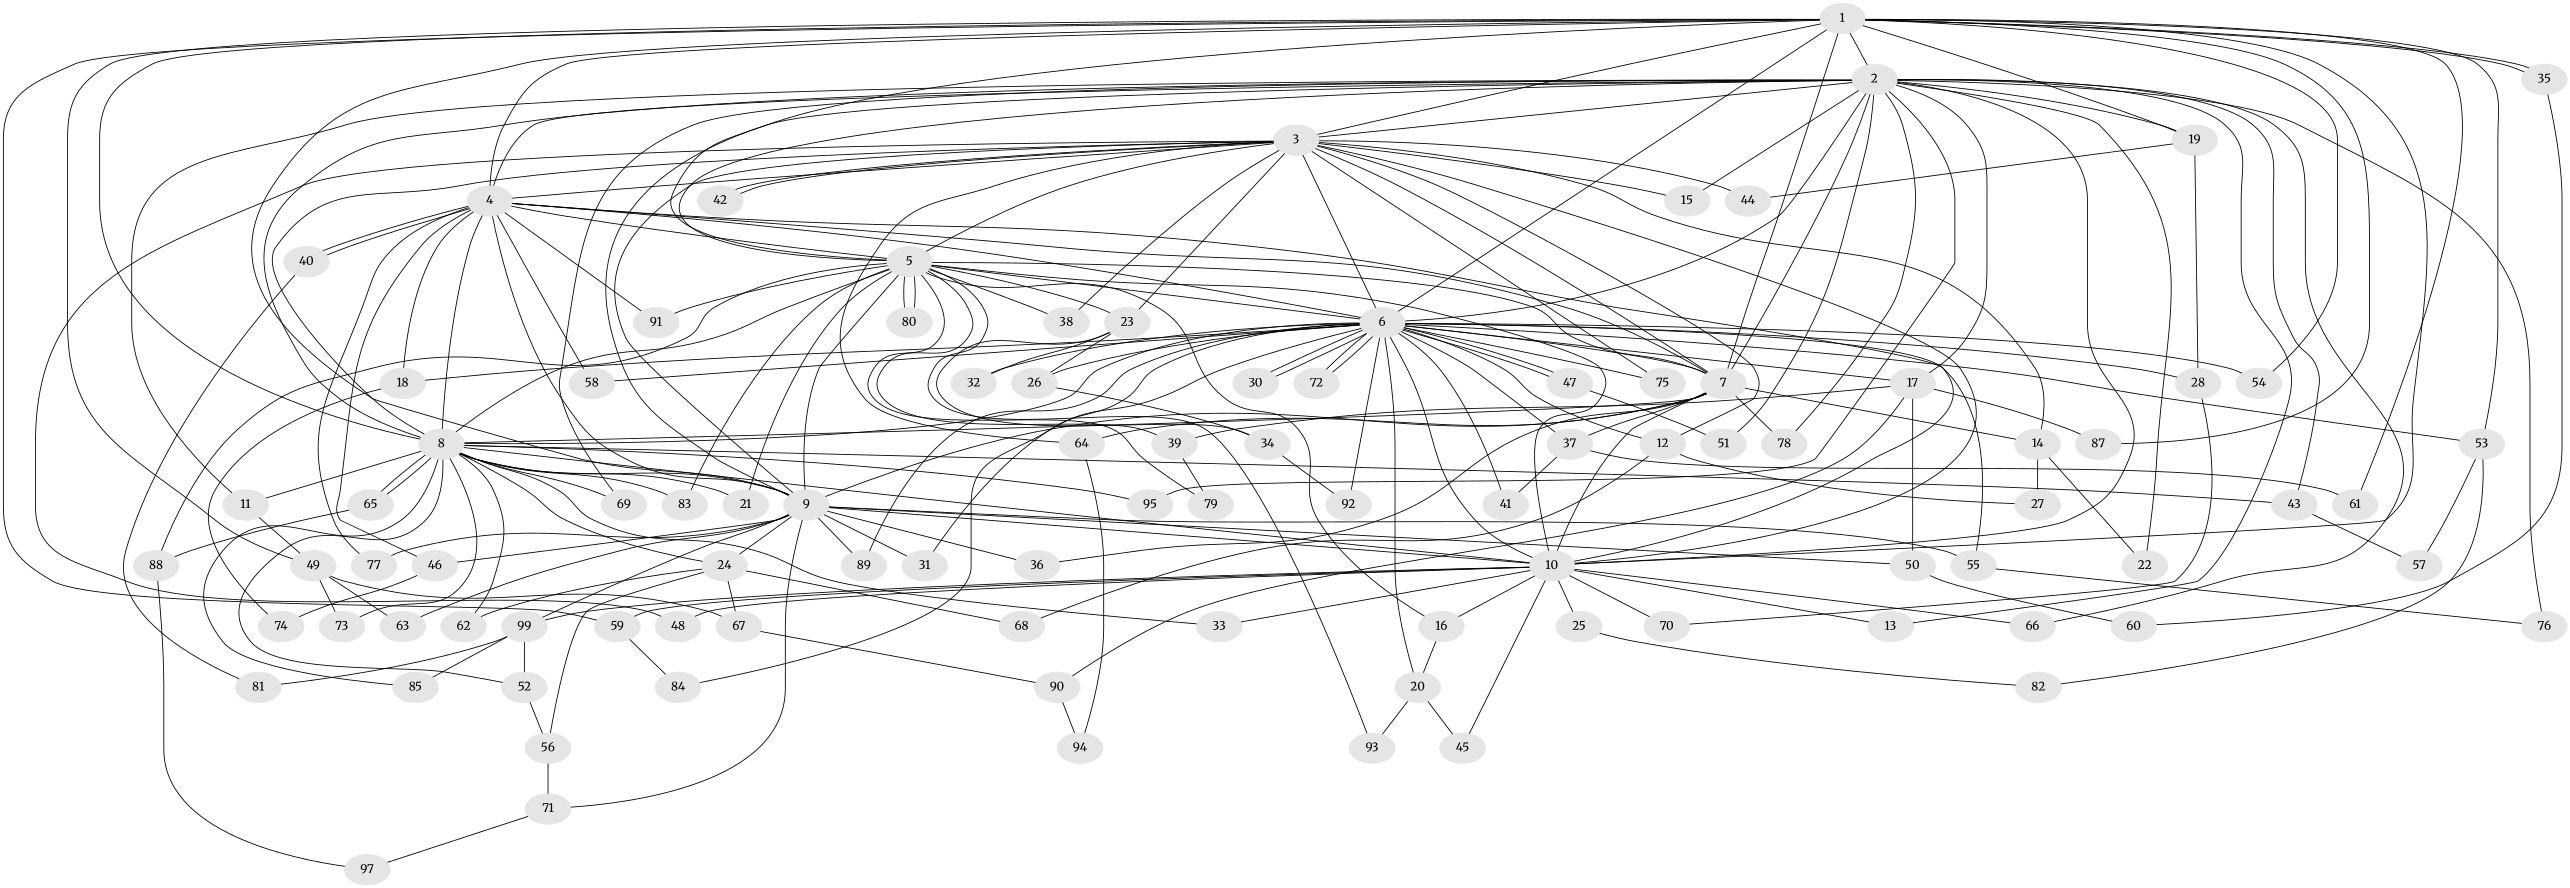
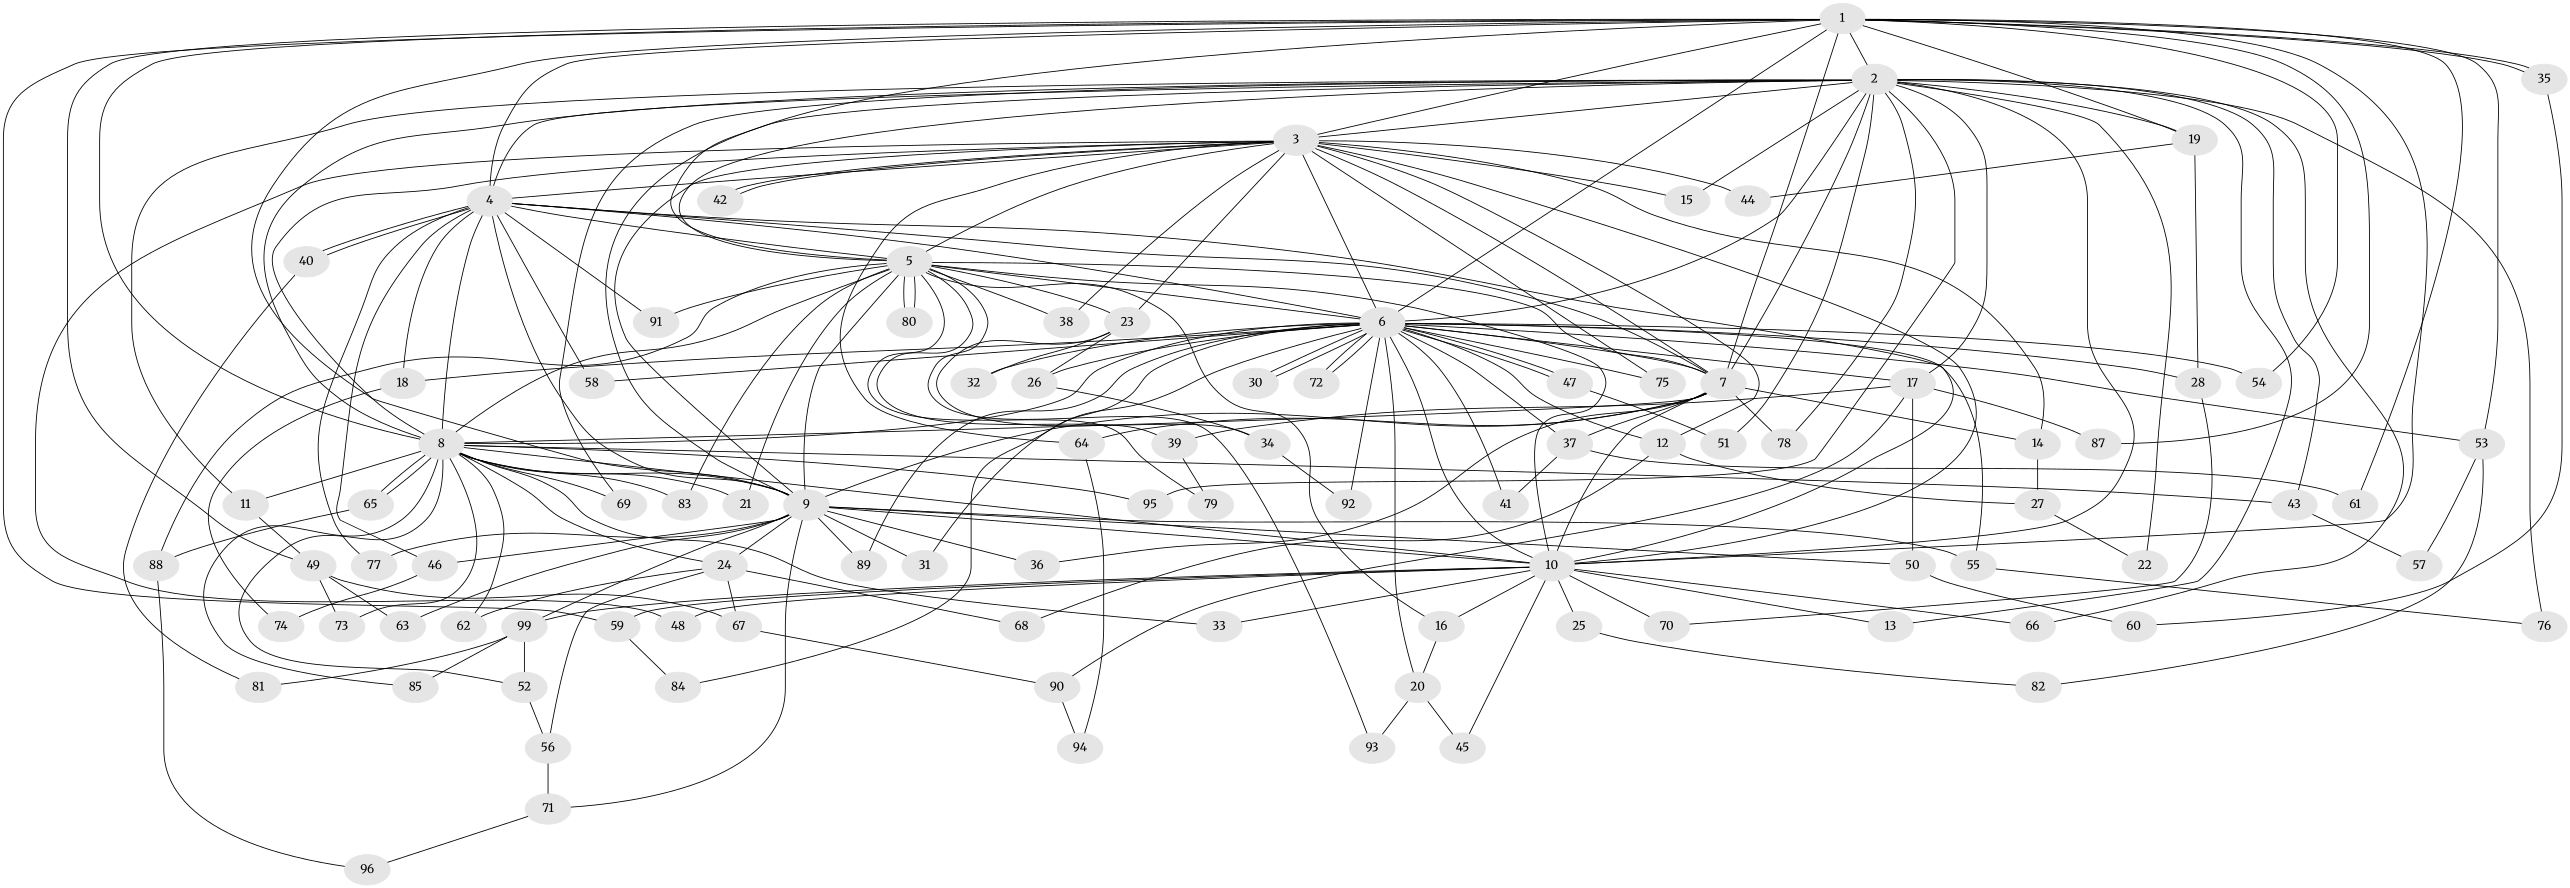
(2089, 503) -> (2087, 533)
(367, 870) -> (367, 870)
